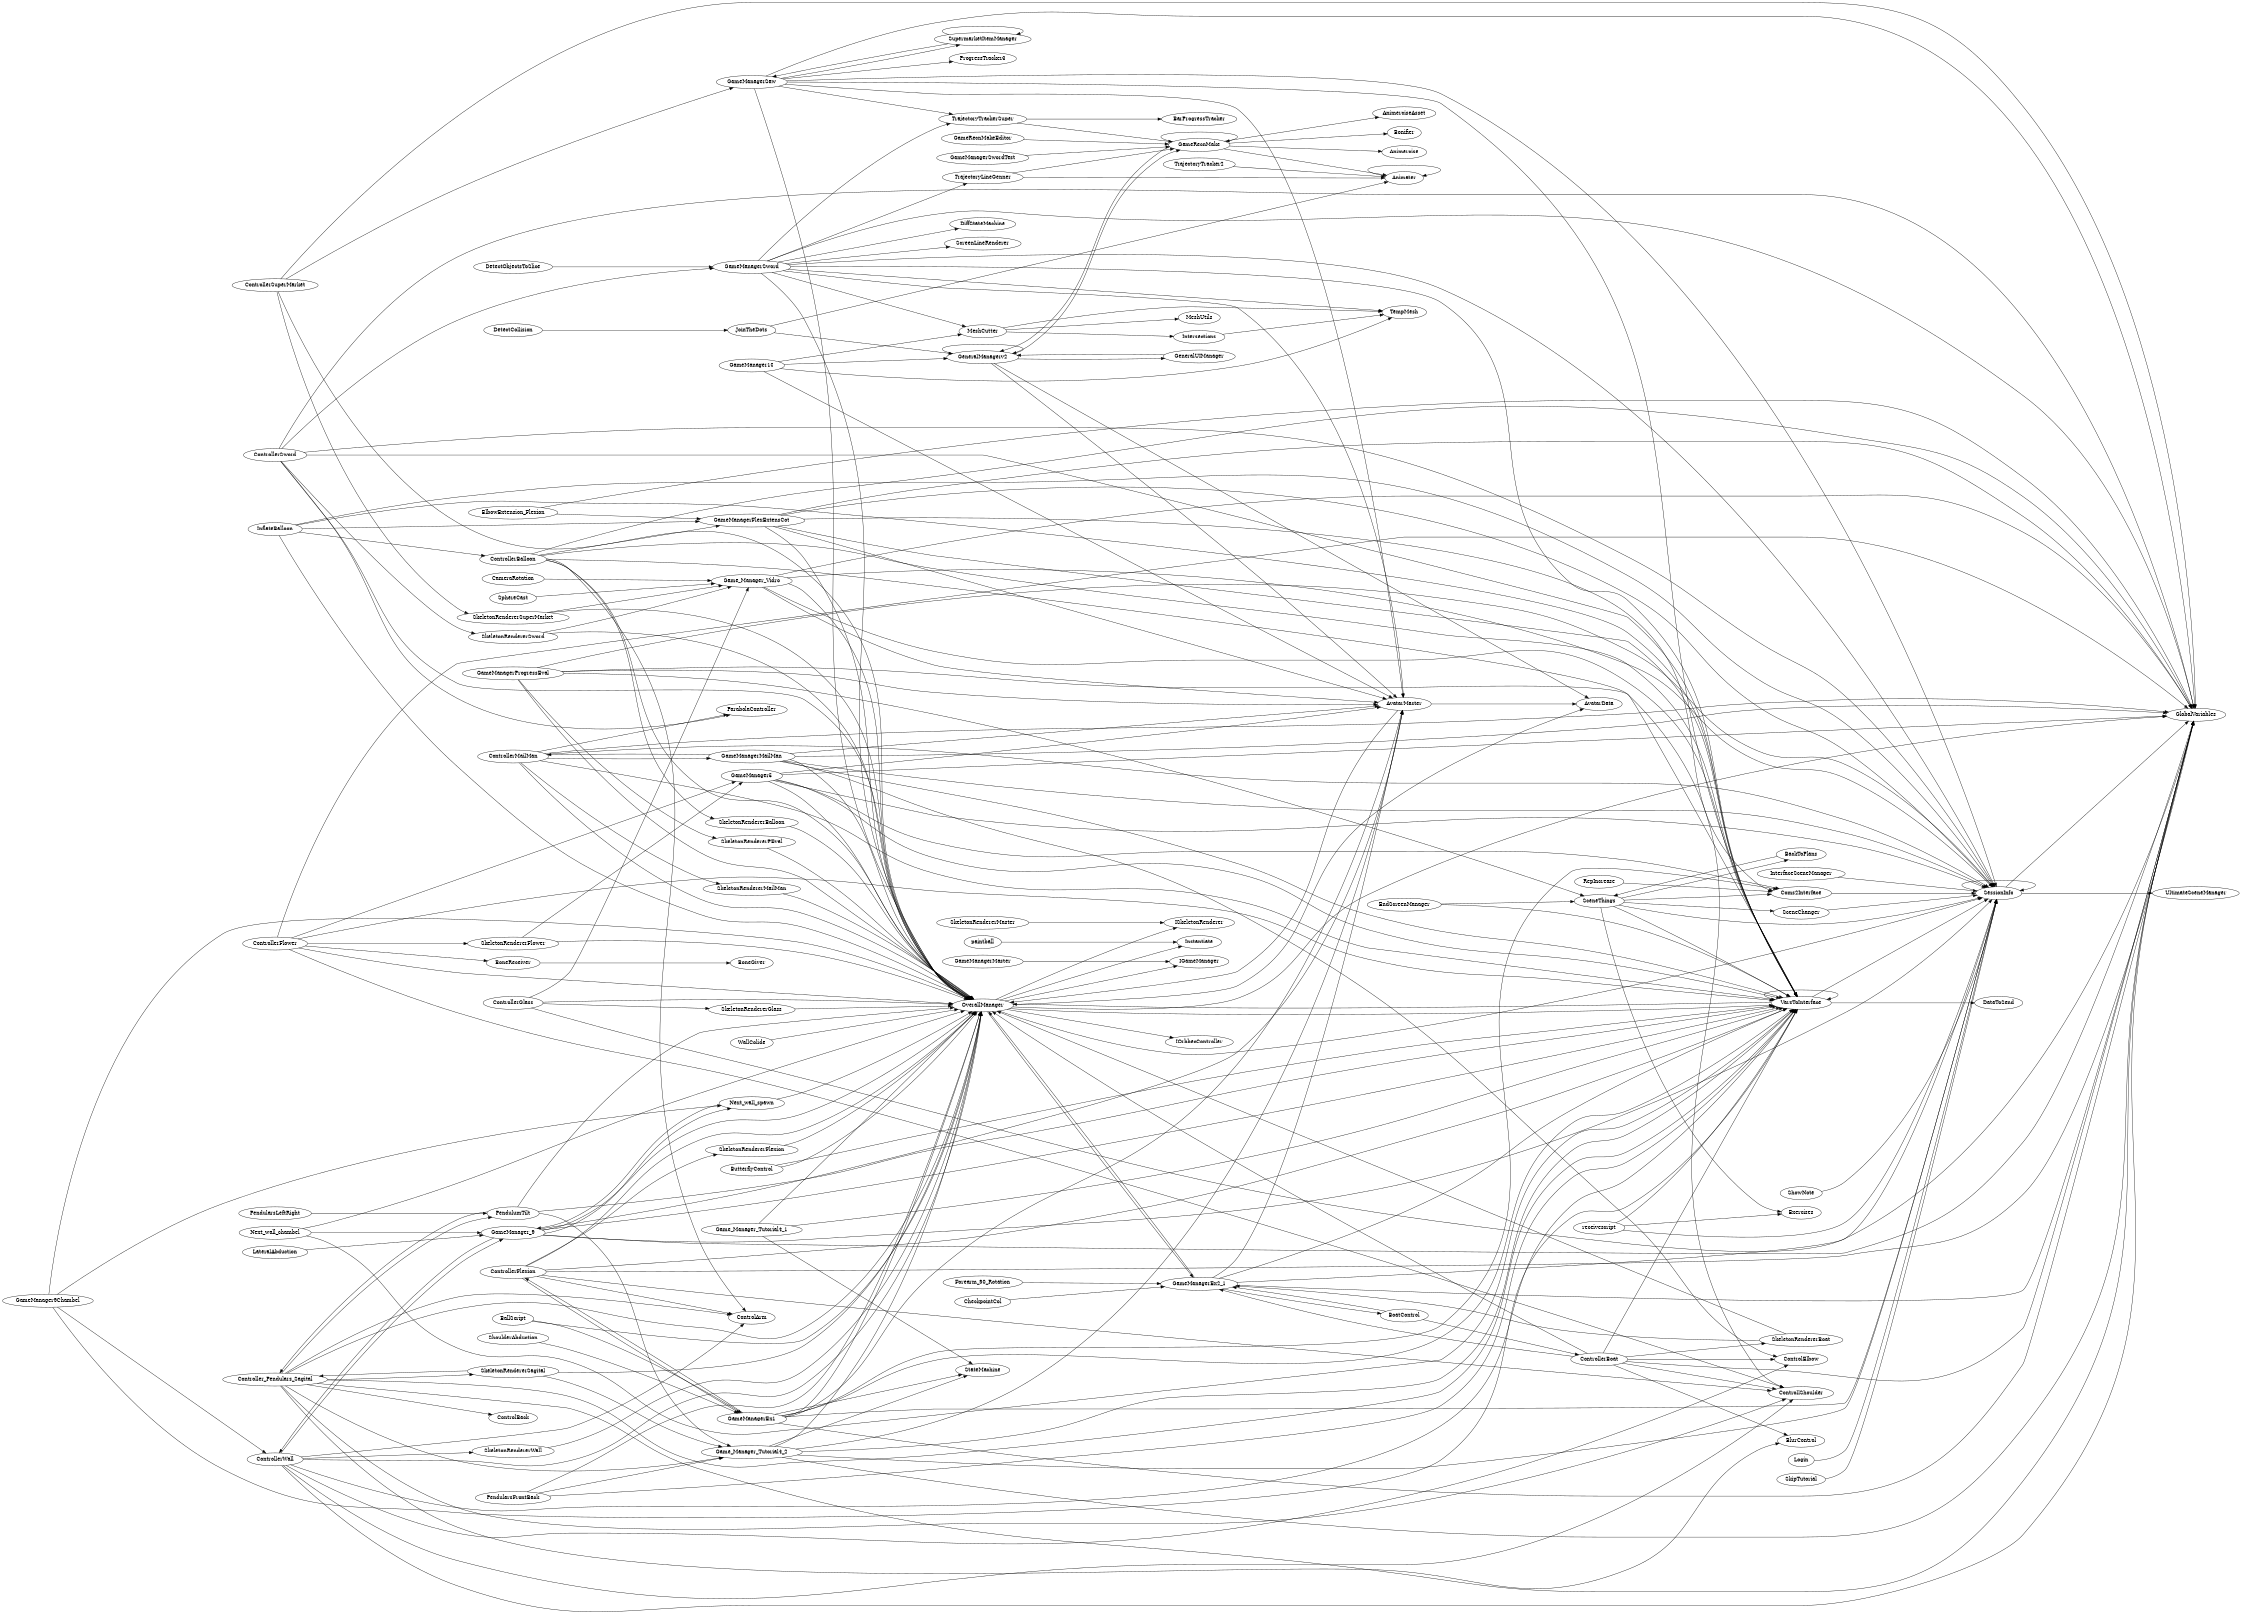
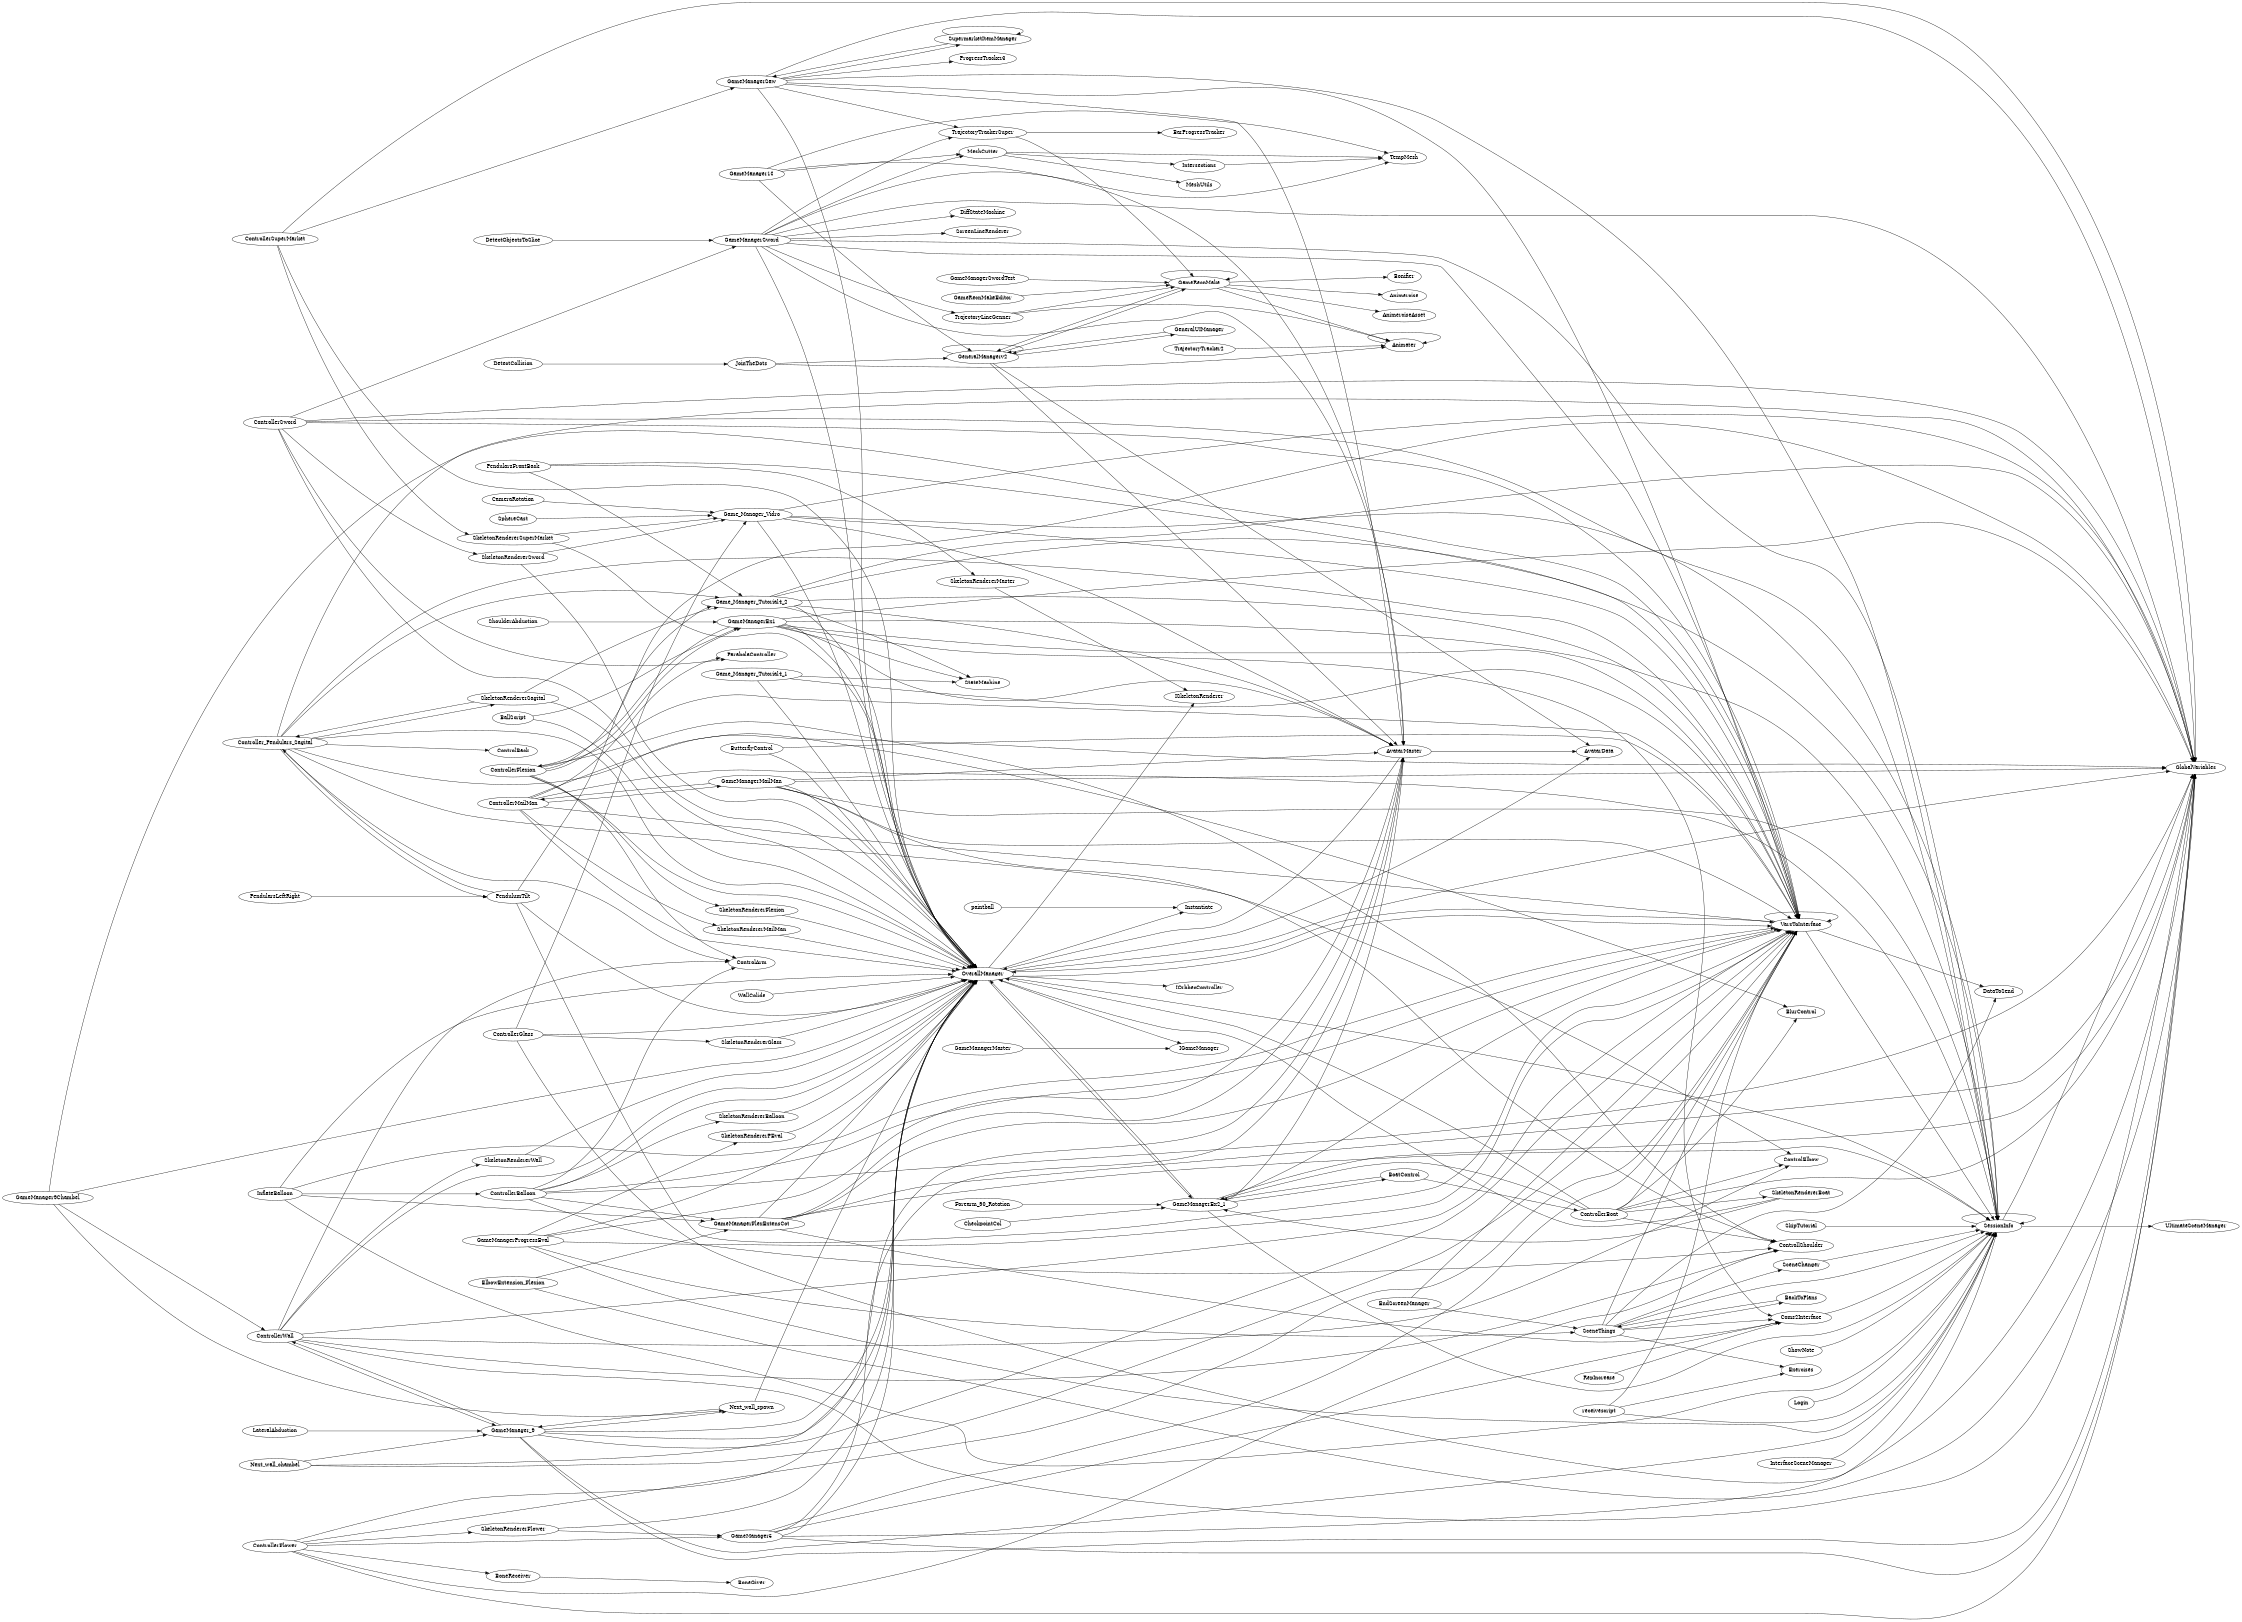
none -> (1835, 1208)
(833, 1363) -> (775, 473)
